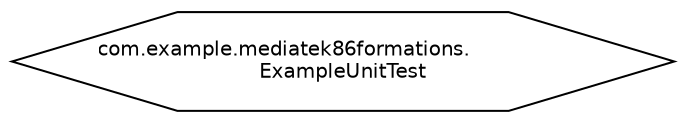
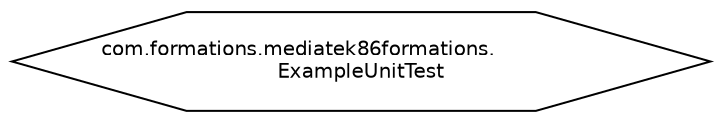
(343, 61) -> (361, 61)
